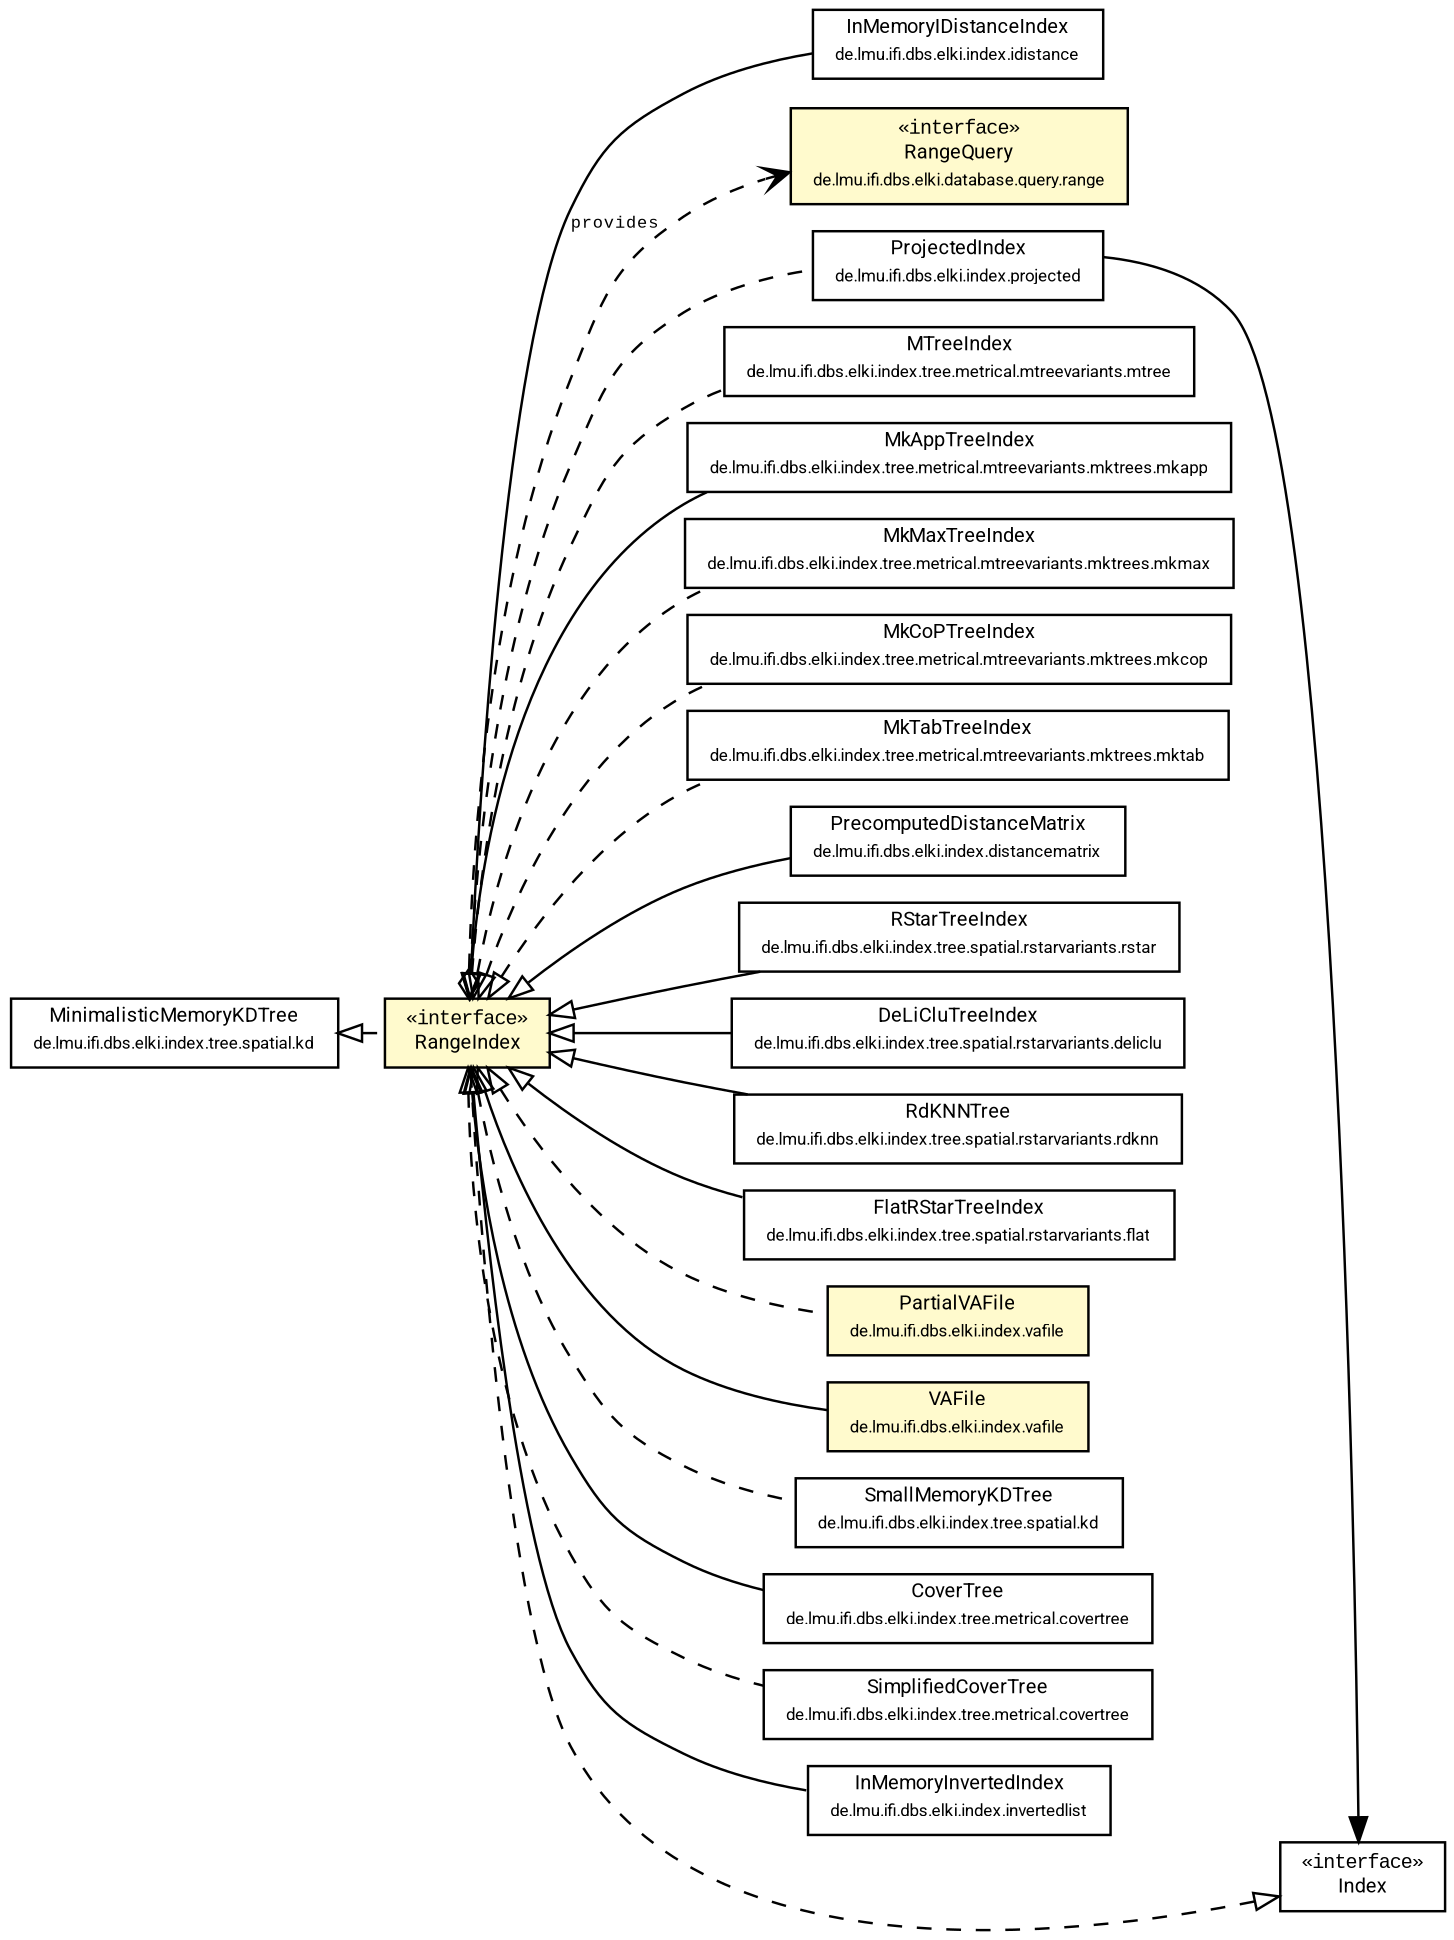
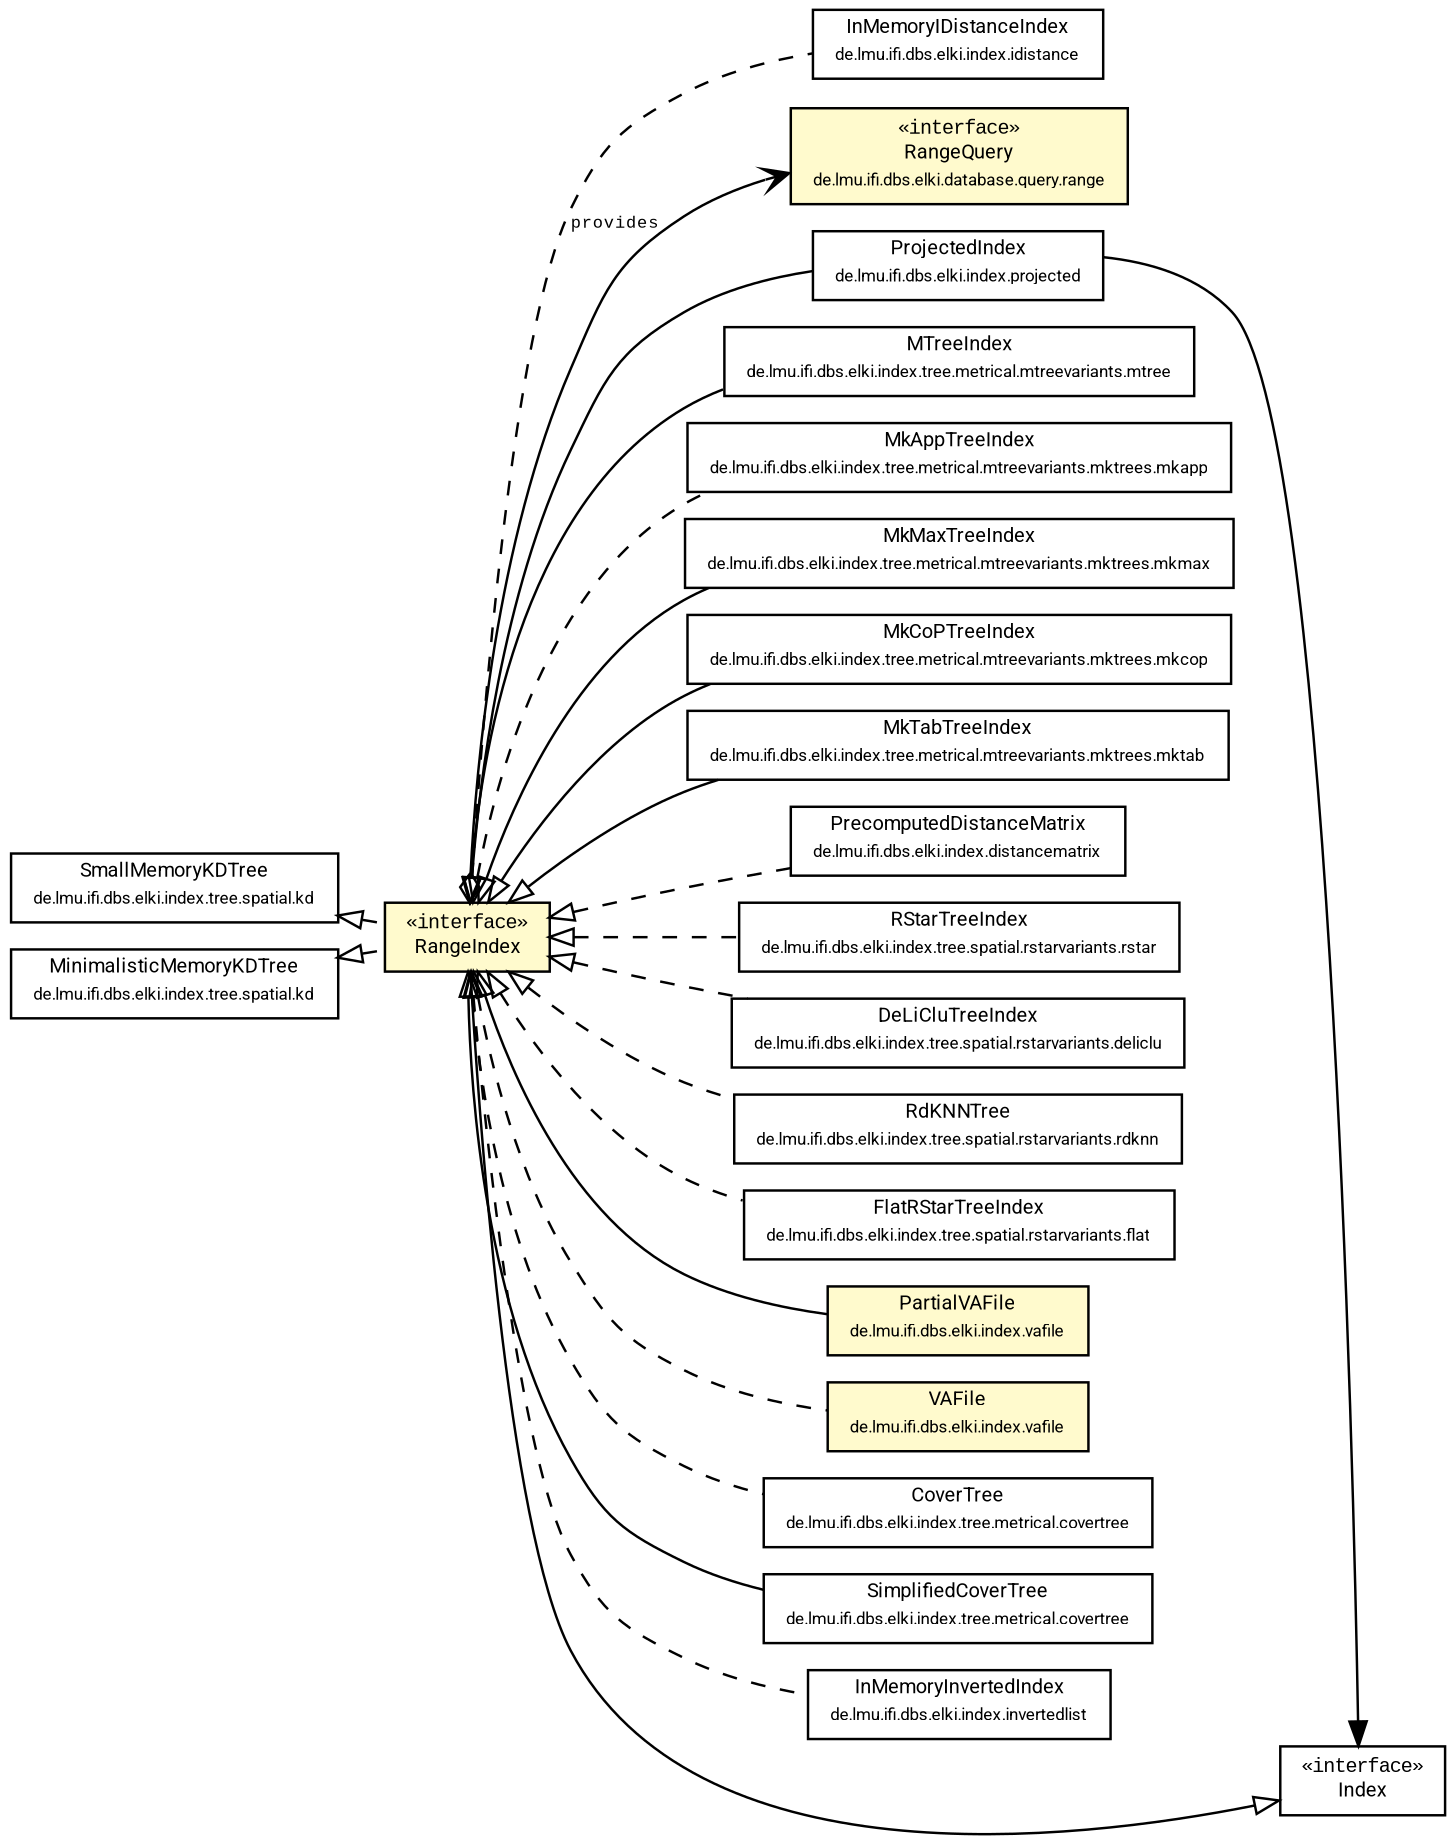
(517, 438) -> (524, 391)
(524, 526) -> (532, 478)
(539, 554) -> (547, 506)
(532, 646) -> (535, 597)
(536, 688) -> (550, 657)
(550, 753) -> (570, 711)
(570, 807) -> (592, 767)
(592, 863) -> (619, 825)
(651, 903) -> (682, 888)
(667, 990) -> (656, 937)
(652, 1033) -> (660, 982)
(660, 1077) -> (626, 1054)
(630, 1152) -> (602, 1120)
(636, 1244) -> (605, 1213)
(605, 1309) -> (578, 1273)
(569, 1355) -> (373, 922)
(541, 1395) -> (541, 1299)
(543, 1497) -> (543, 1401)
(530, 1515) -> (530, 1419)
(588, 1770) -> (588, 1674)
